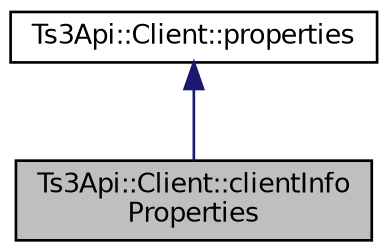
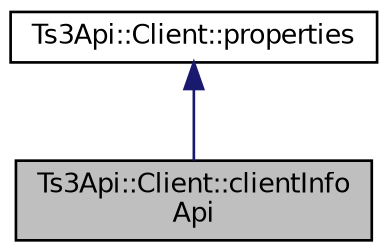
(194, 200) -> (194, 200)
